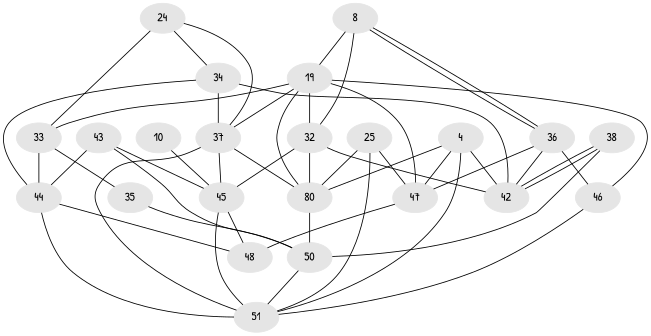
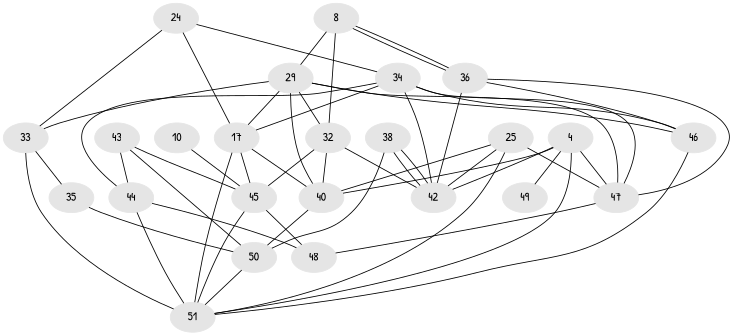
(310, 78) -> (291, 78)
none -> (556, 101)
none -> (546, 107)
(218, 138) -> (237, 138)
none -> (479, 162)
(39, 168) -> (76, 251)
(310, 198) -> (321, 198)
none -> (525, 198)
